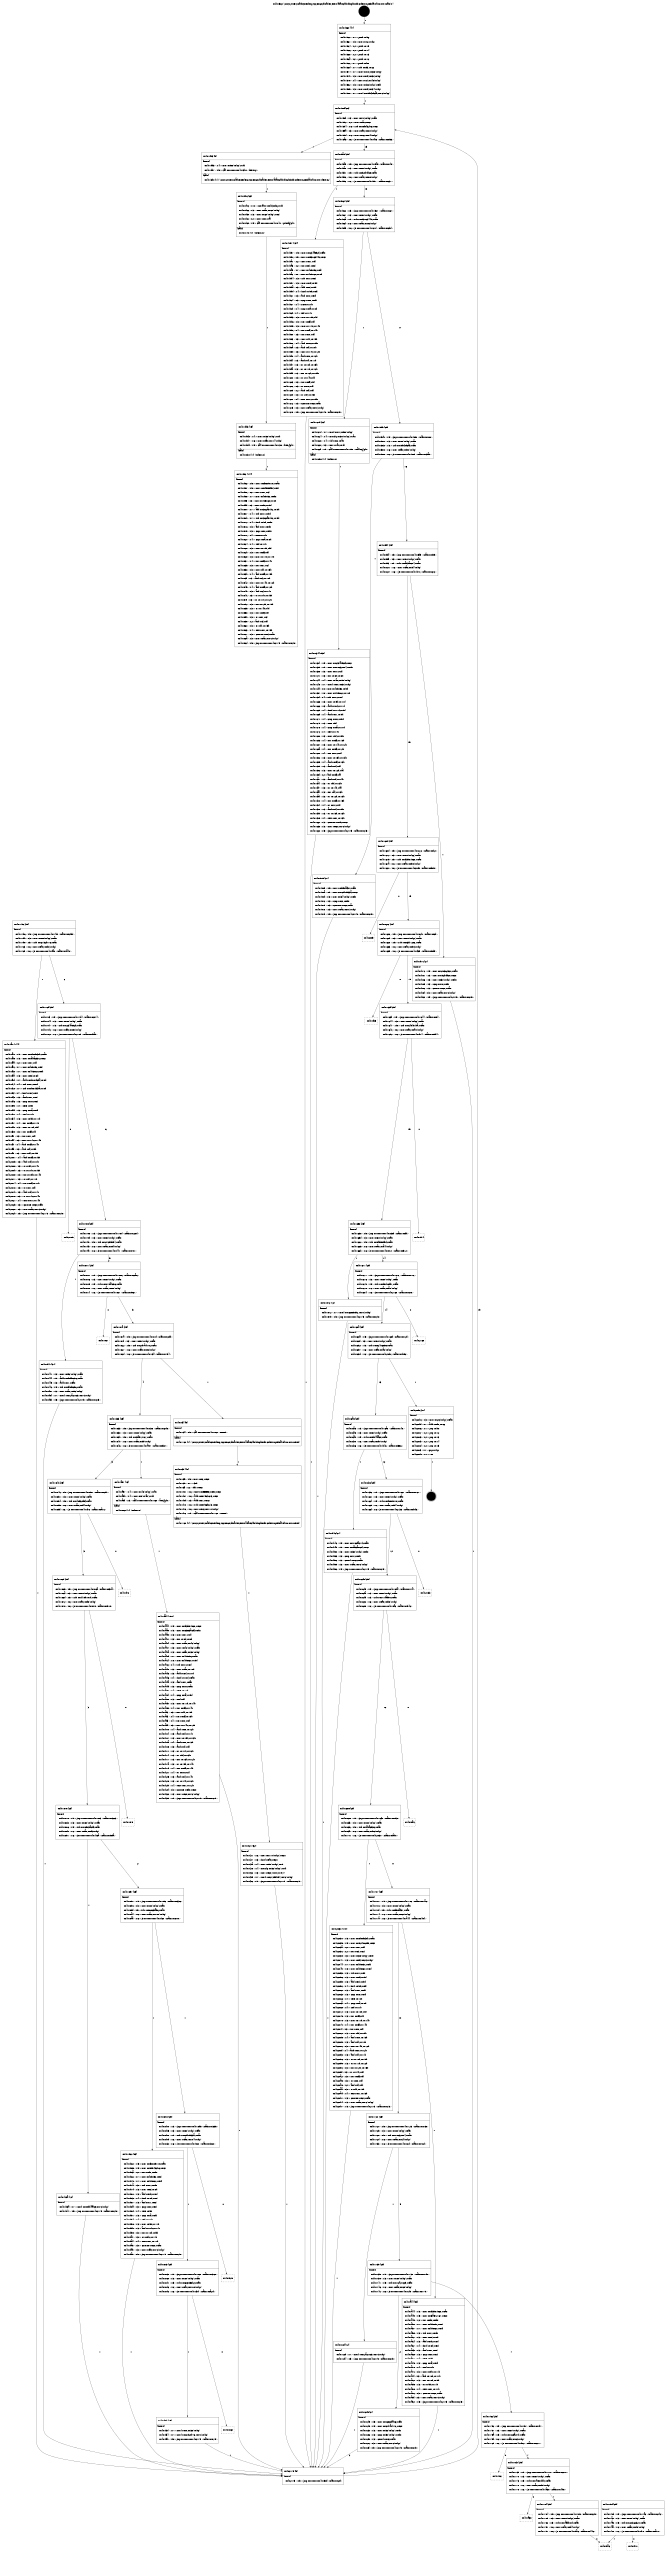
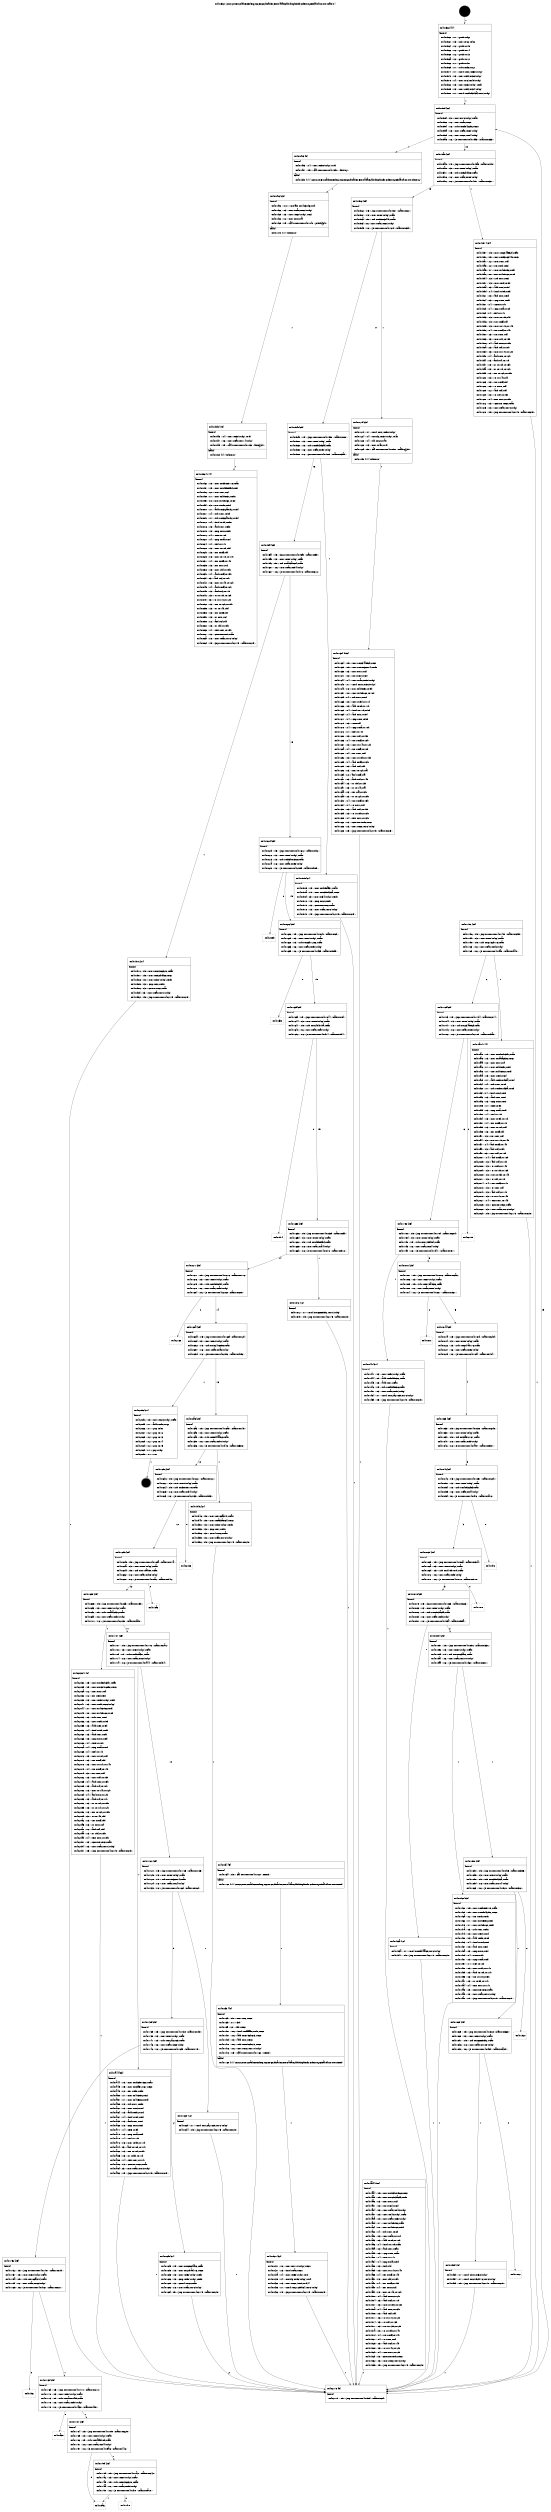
(191, 1388) -> none
(142, 1496) -> none
none -> (112, 2456)
